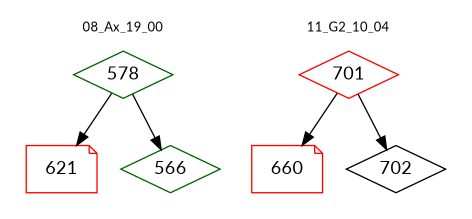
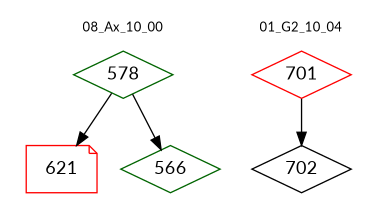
(123, 28) -> (123, 28)
(349, 28) -> (302, 28)
(287, 169) -> none
